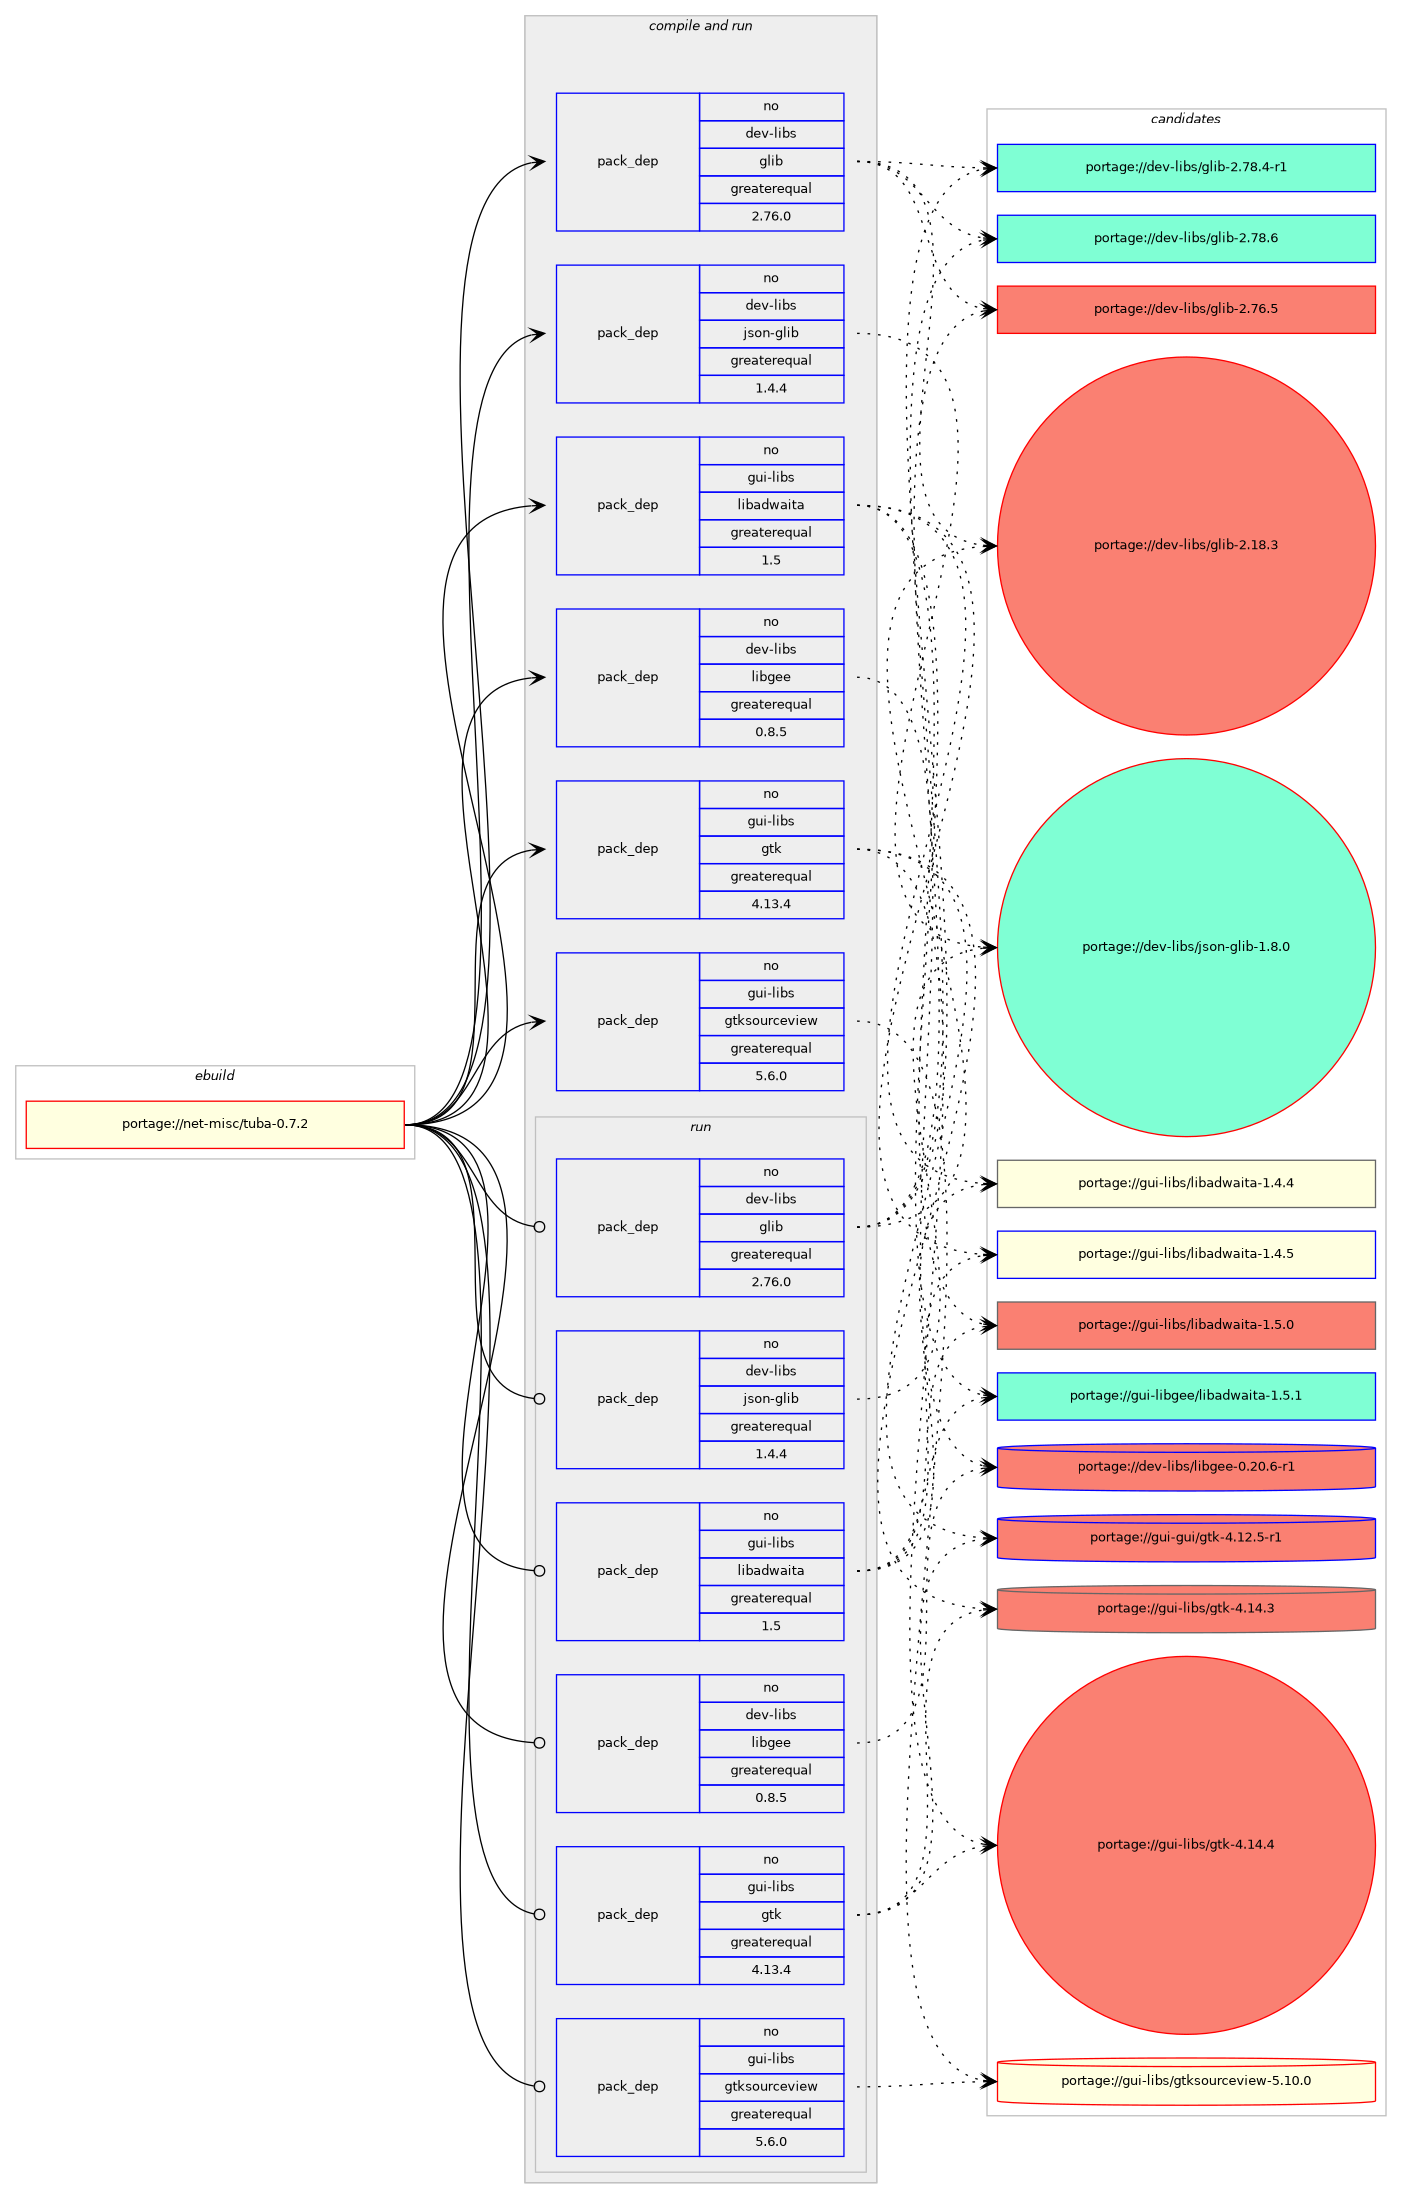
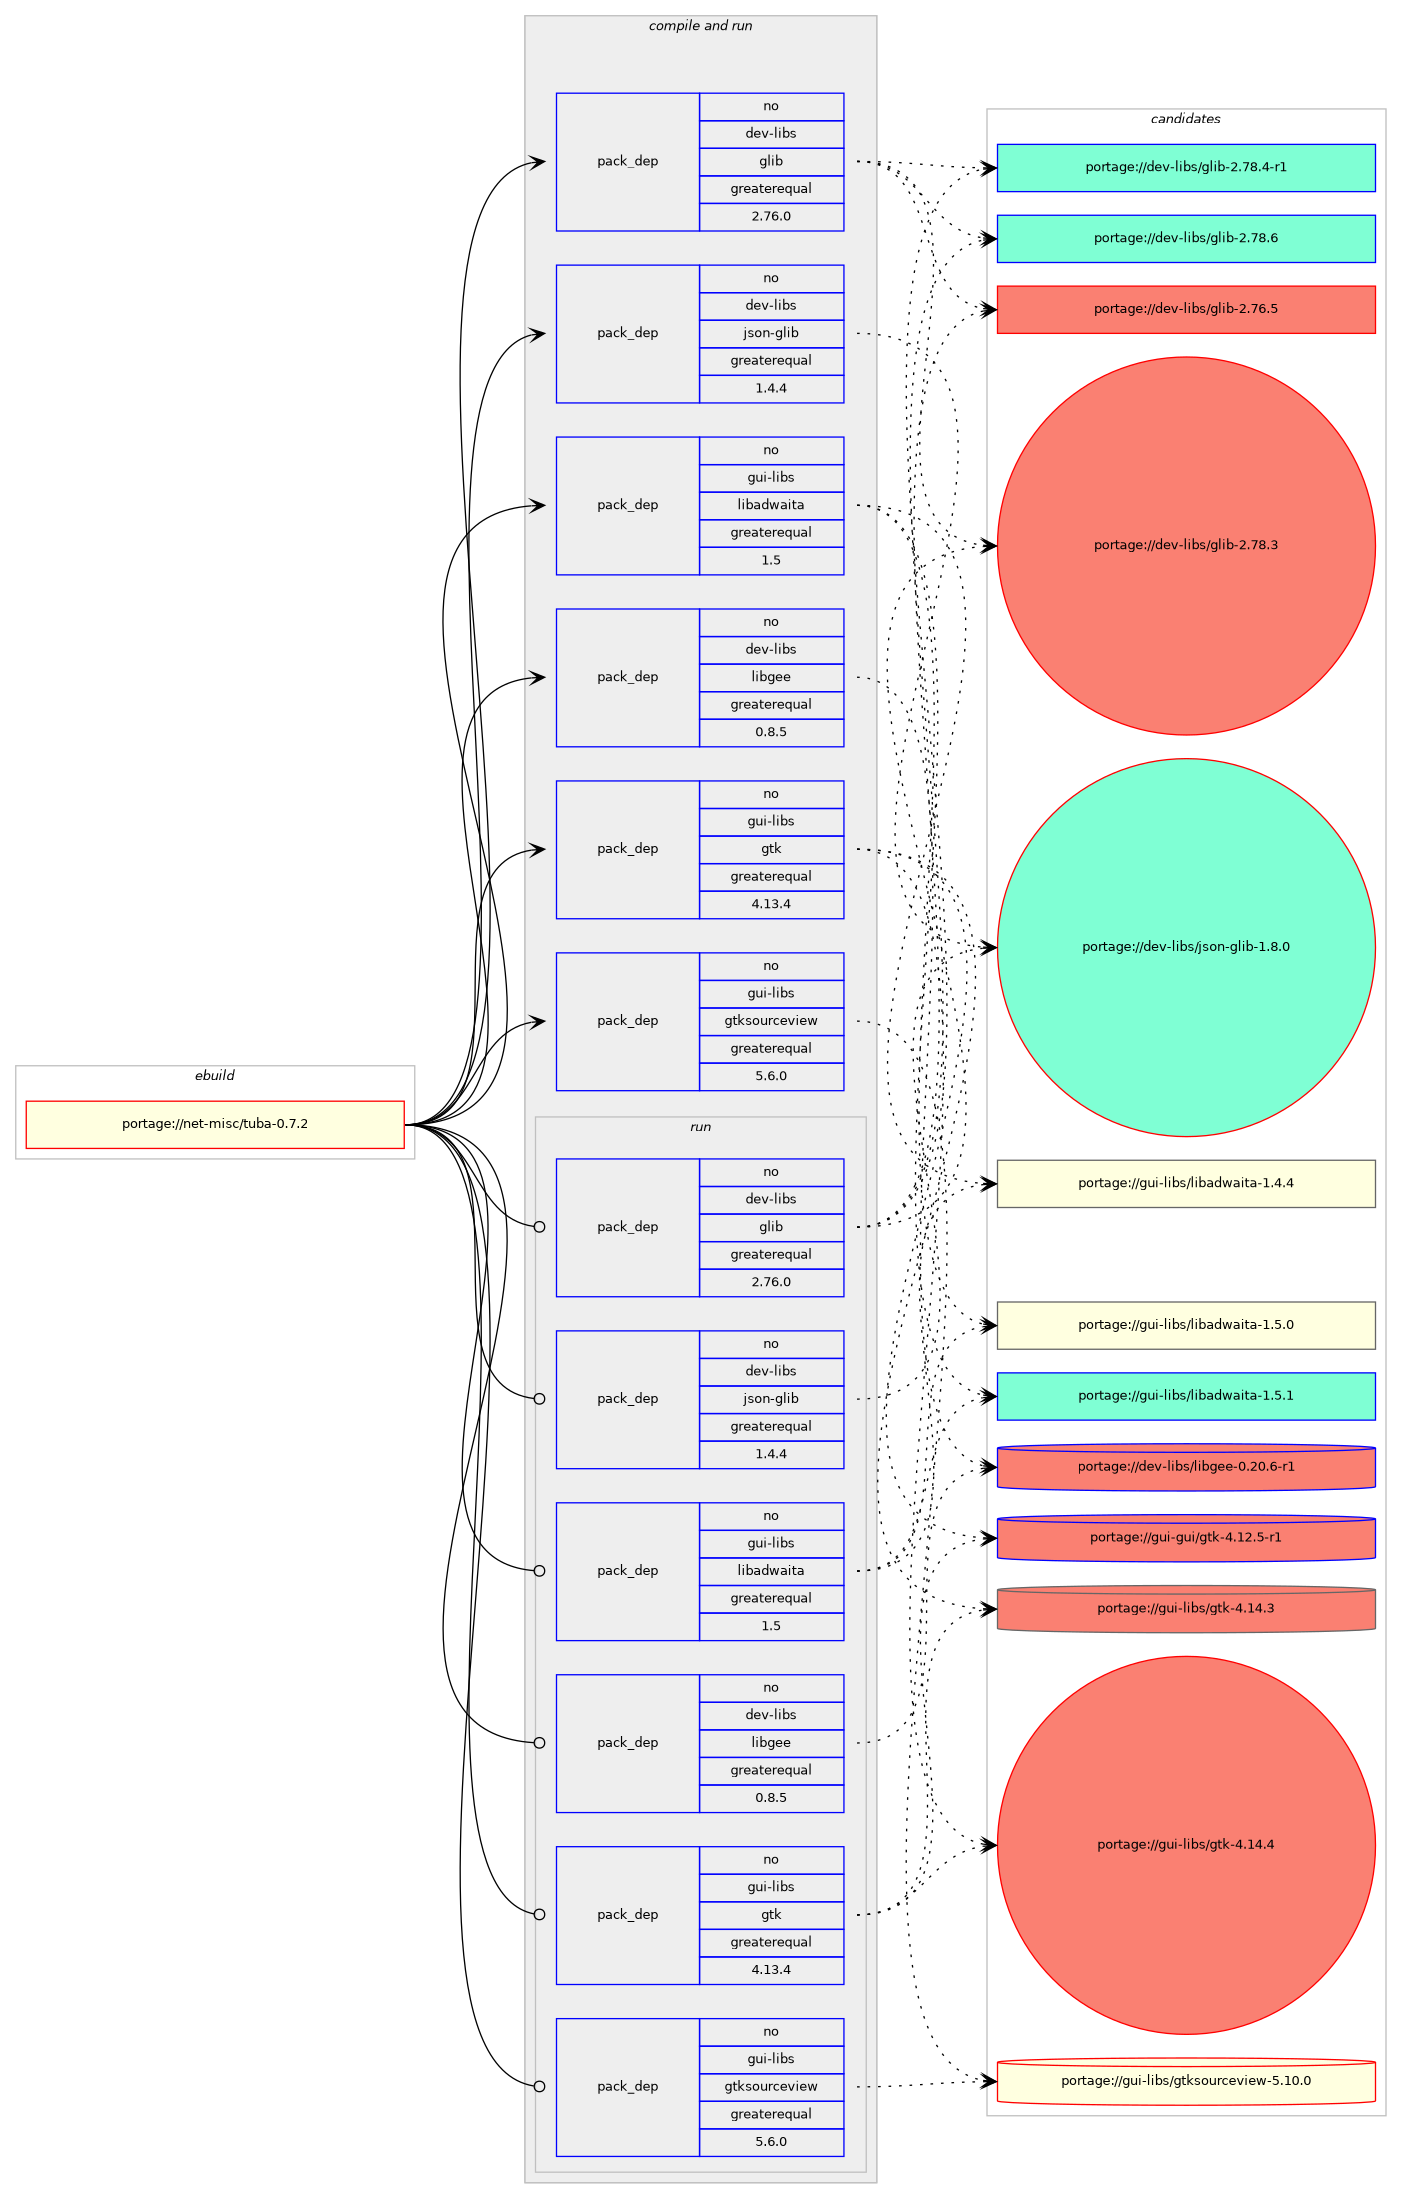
(1186, 546) -> (1186, 546)
(1186, 1255) -> none
(1186, 1326) -> (1186, 1326)
(1186, 1396) -> (1186, 1396)
